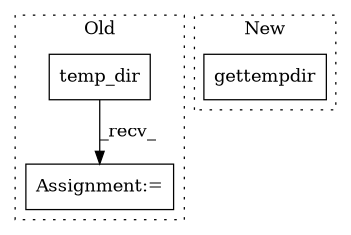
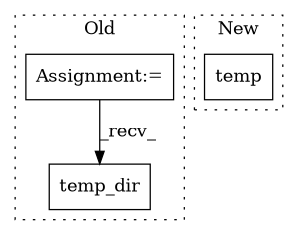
(265, 77) -> (239, 77)
(100, 126) -> (100, 126)
